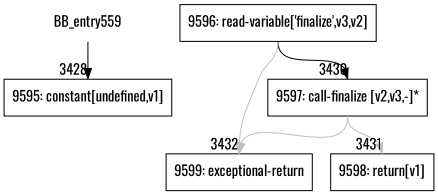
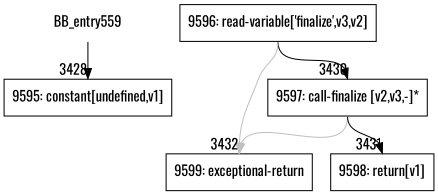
(360, 133) -> (360, 133)
